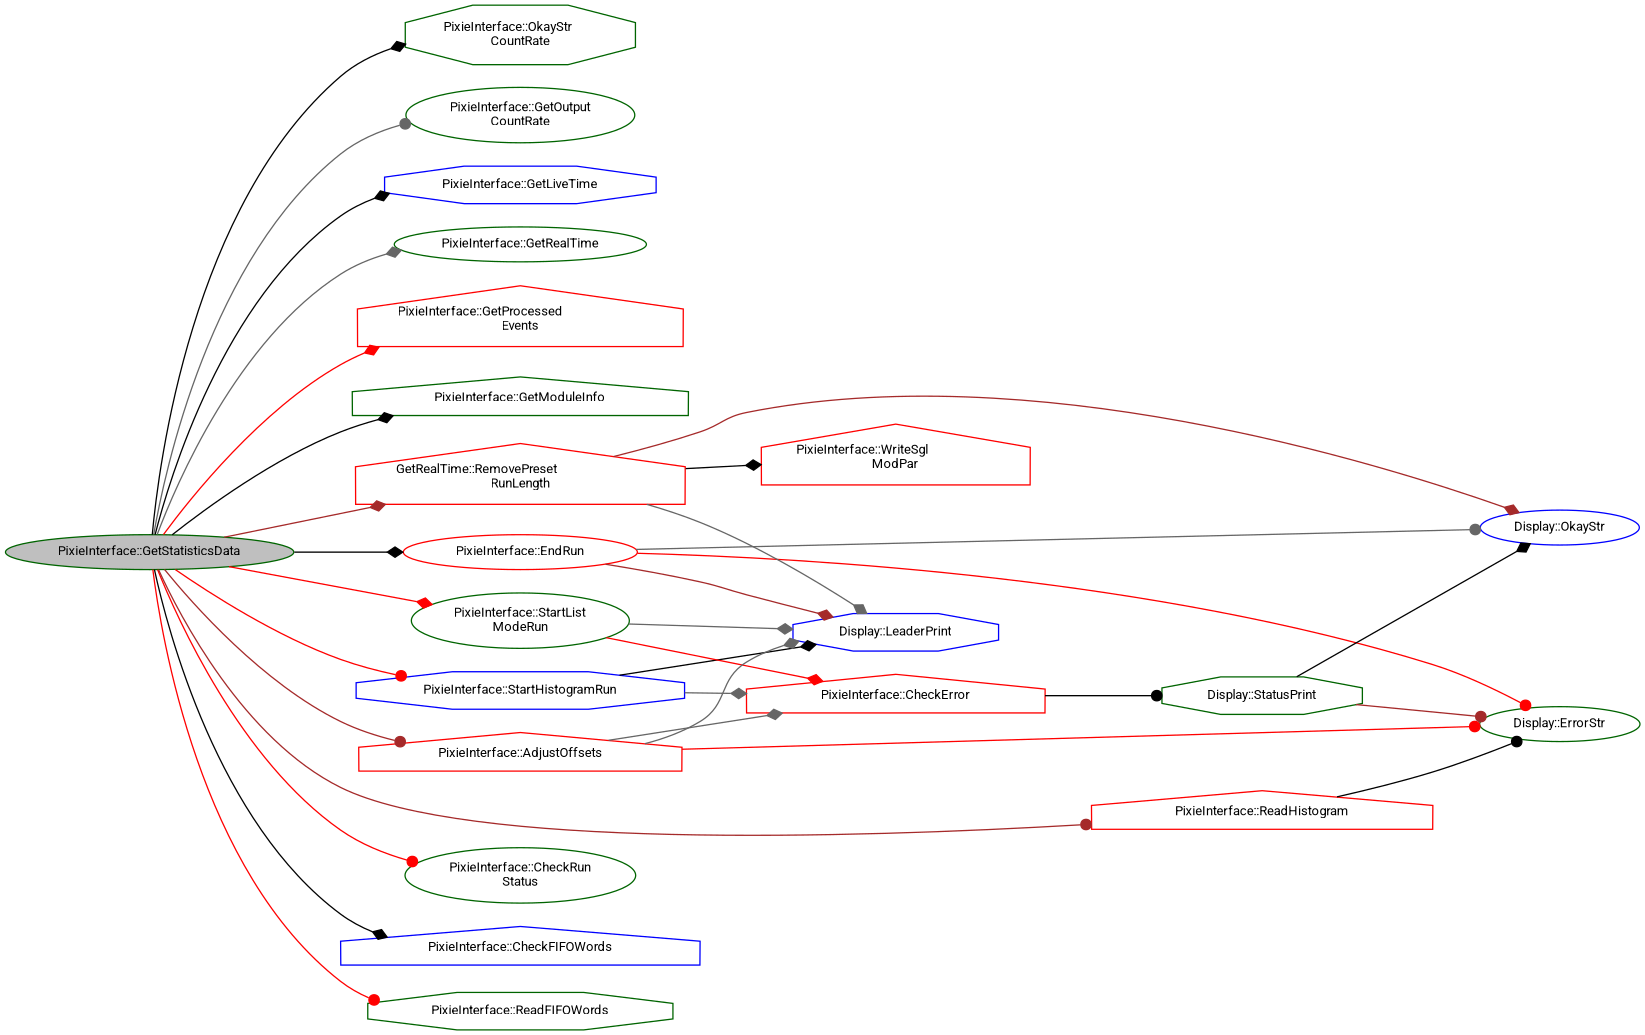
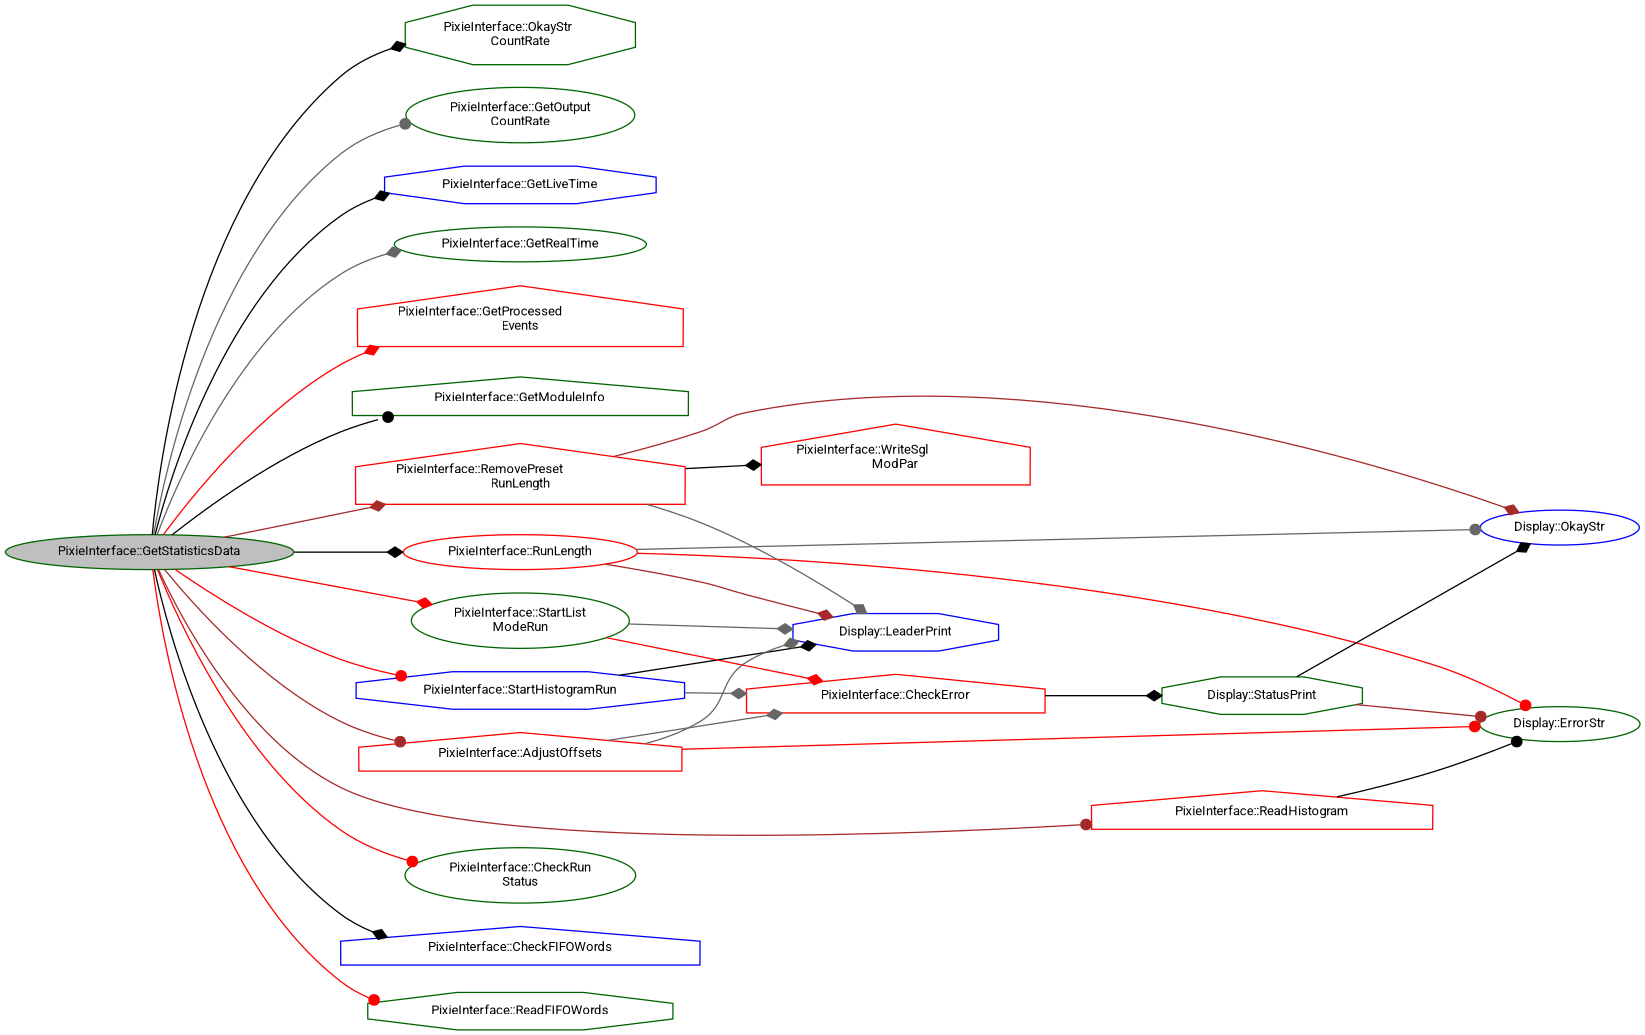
(270, 467) -> (270, 467)
(520, 477) -> (520, 477)
(520, 552) -> (520, 552)
(1098, 696) -> (1098, 696)
